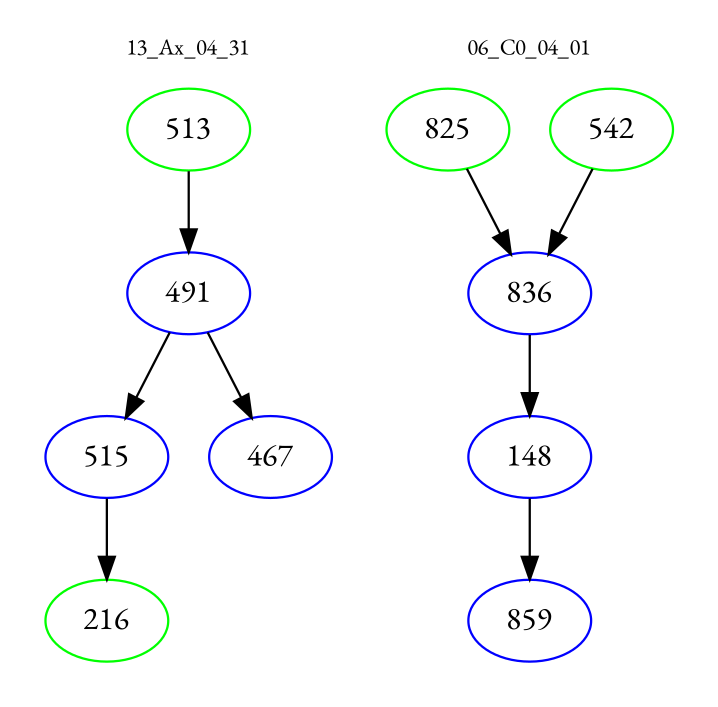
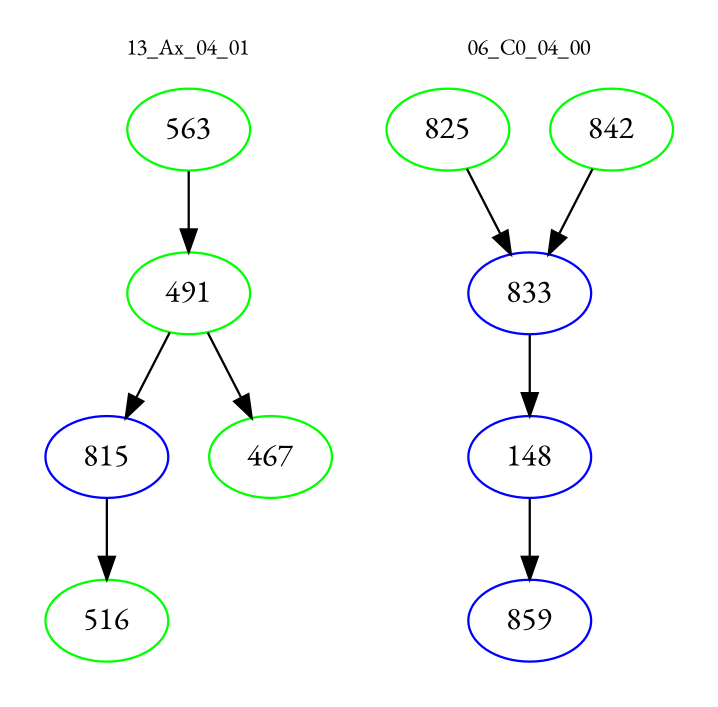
(189, 49) -> (189, 49)
(530, 49) -> (530, 49)
(189, 130) -> (189, 130)
(612, 130) -> (612, 130)
(189, 293) -> (189, 293)
(530, 293) -> (530, 293)
(107, 457) -> (107, 457)
(271, 457) -> (271, 457)
(107, 621) -> (107, 621)
